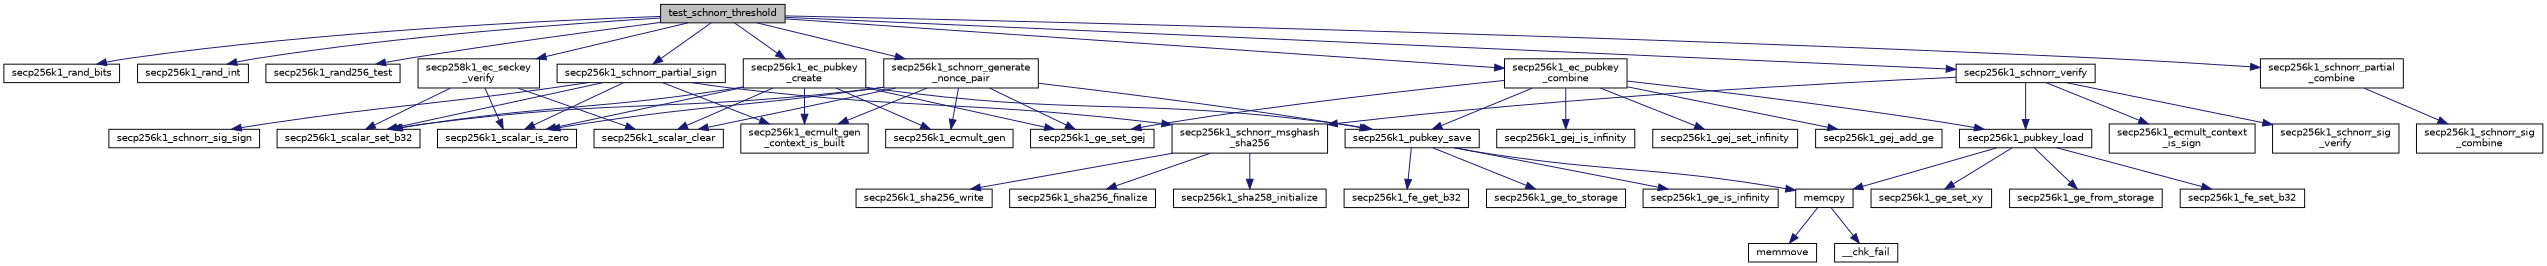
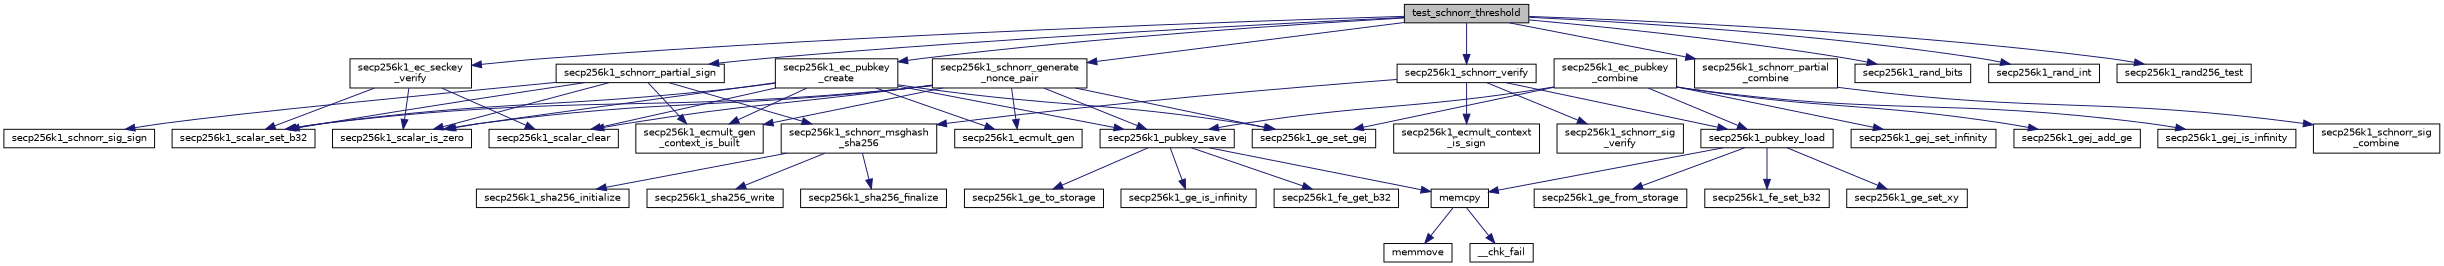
(1140, 43) -> none
(479, 73) -> (411, 73)
(1250, 198) -> (553, 198)
